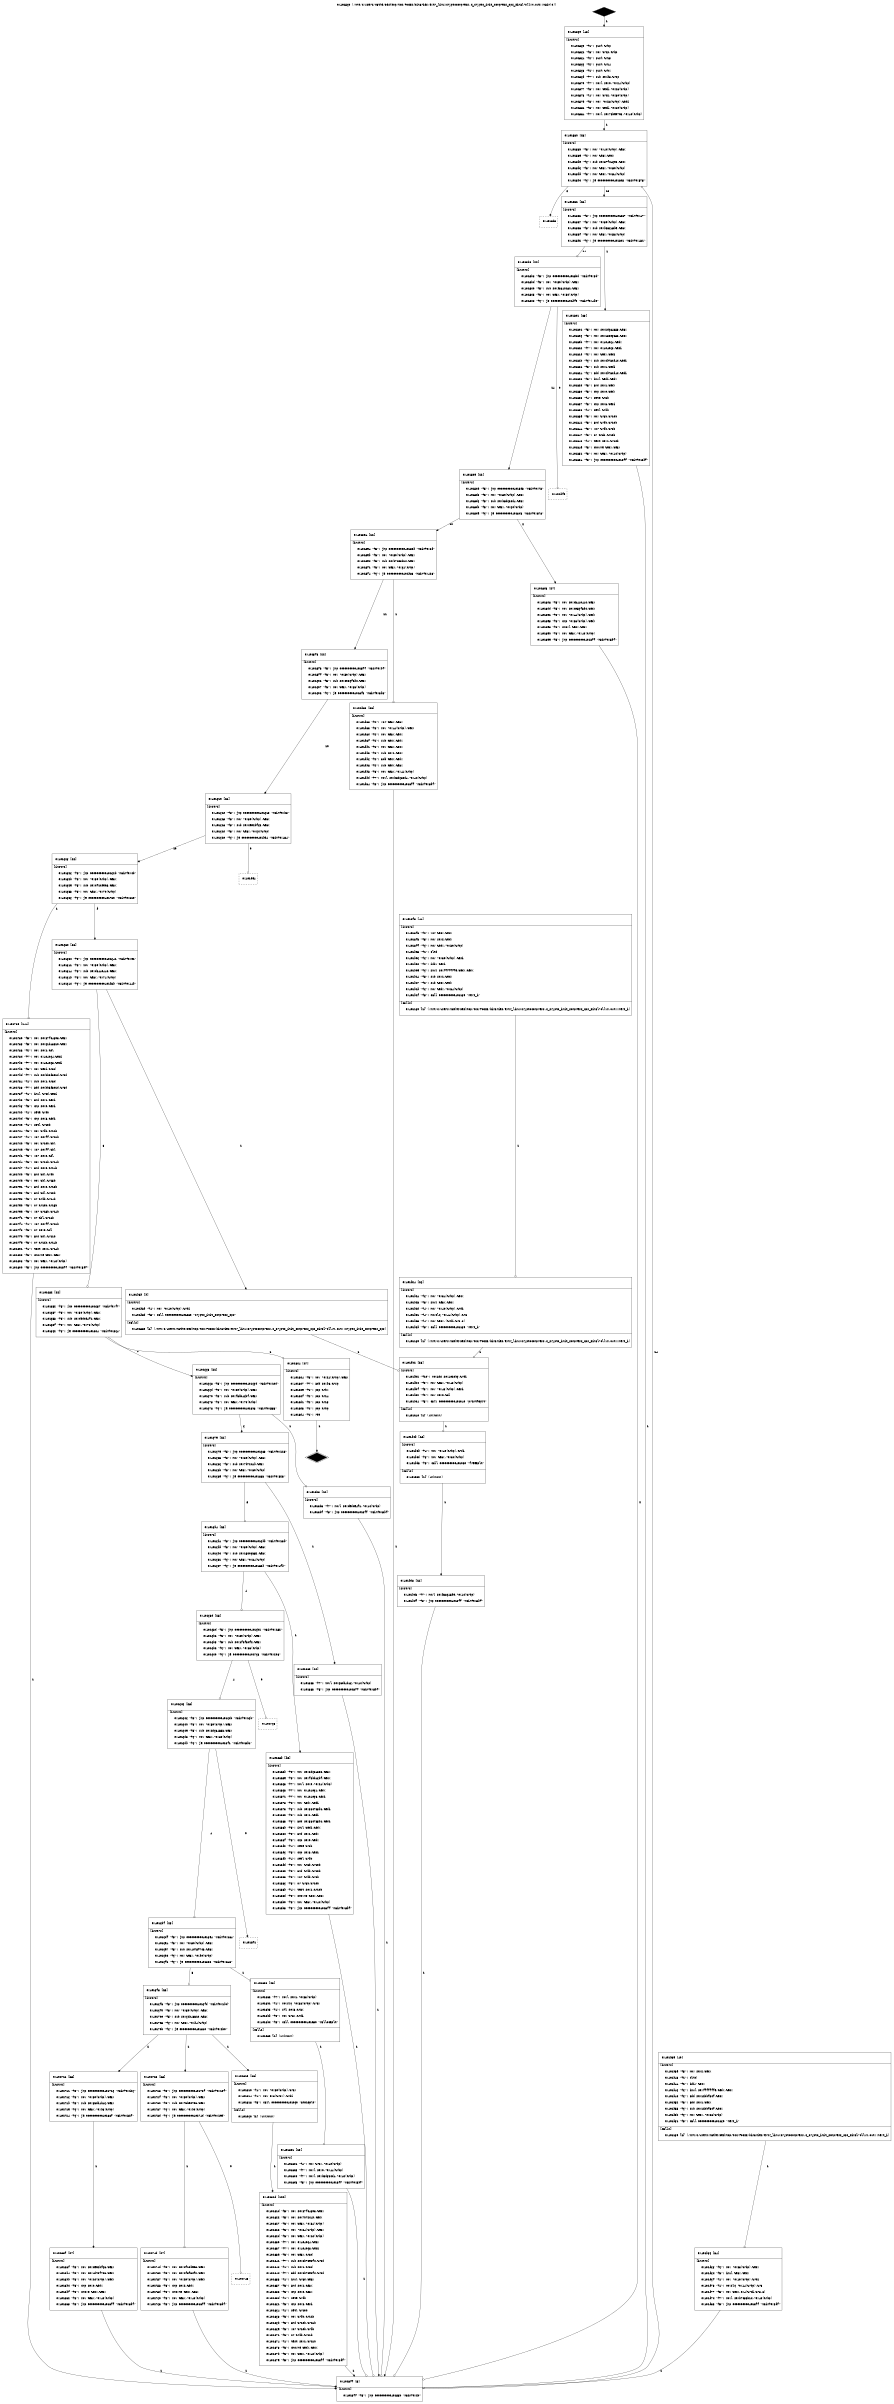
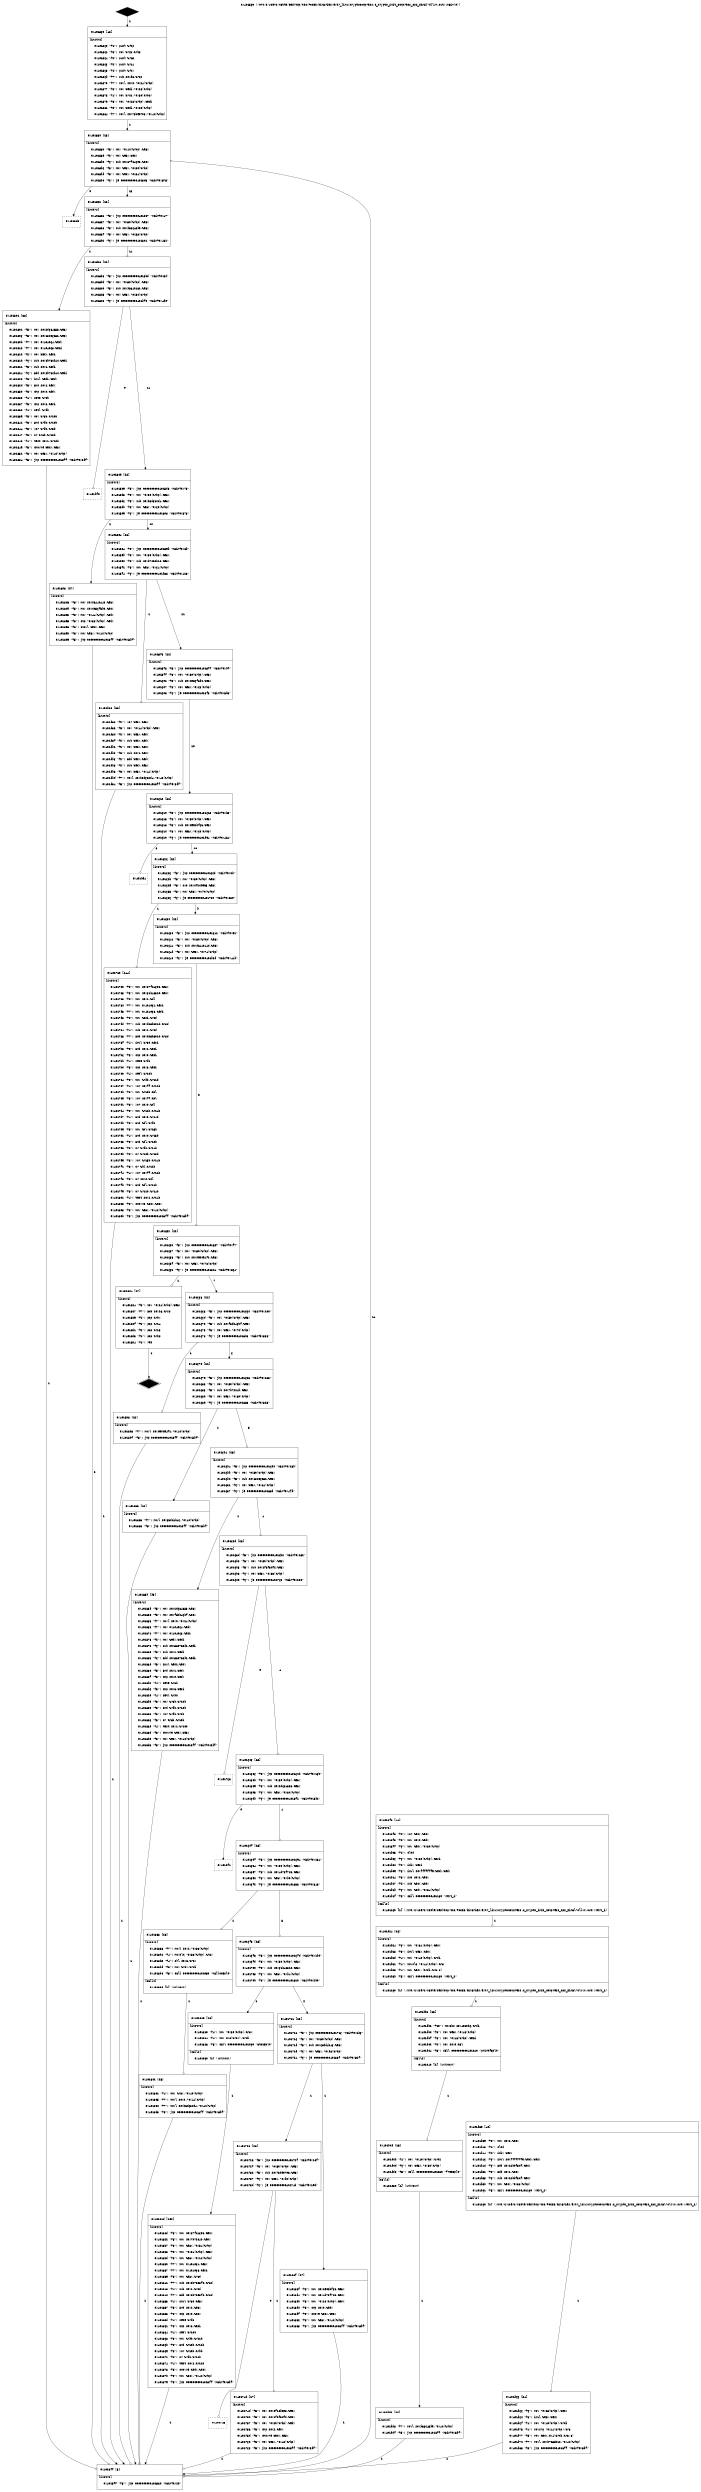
(257, 1312) -> none
(186, 2052) -> (300, 2101)
